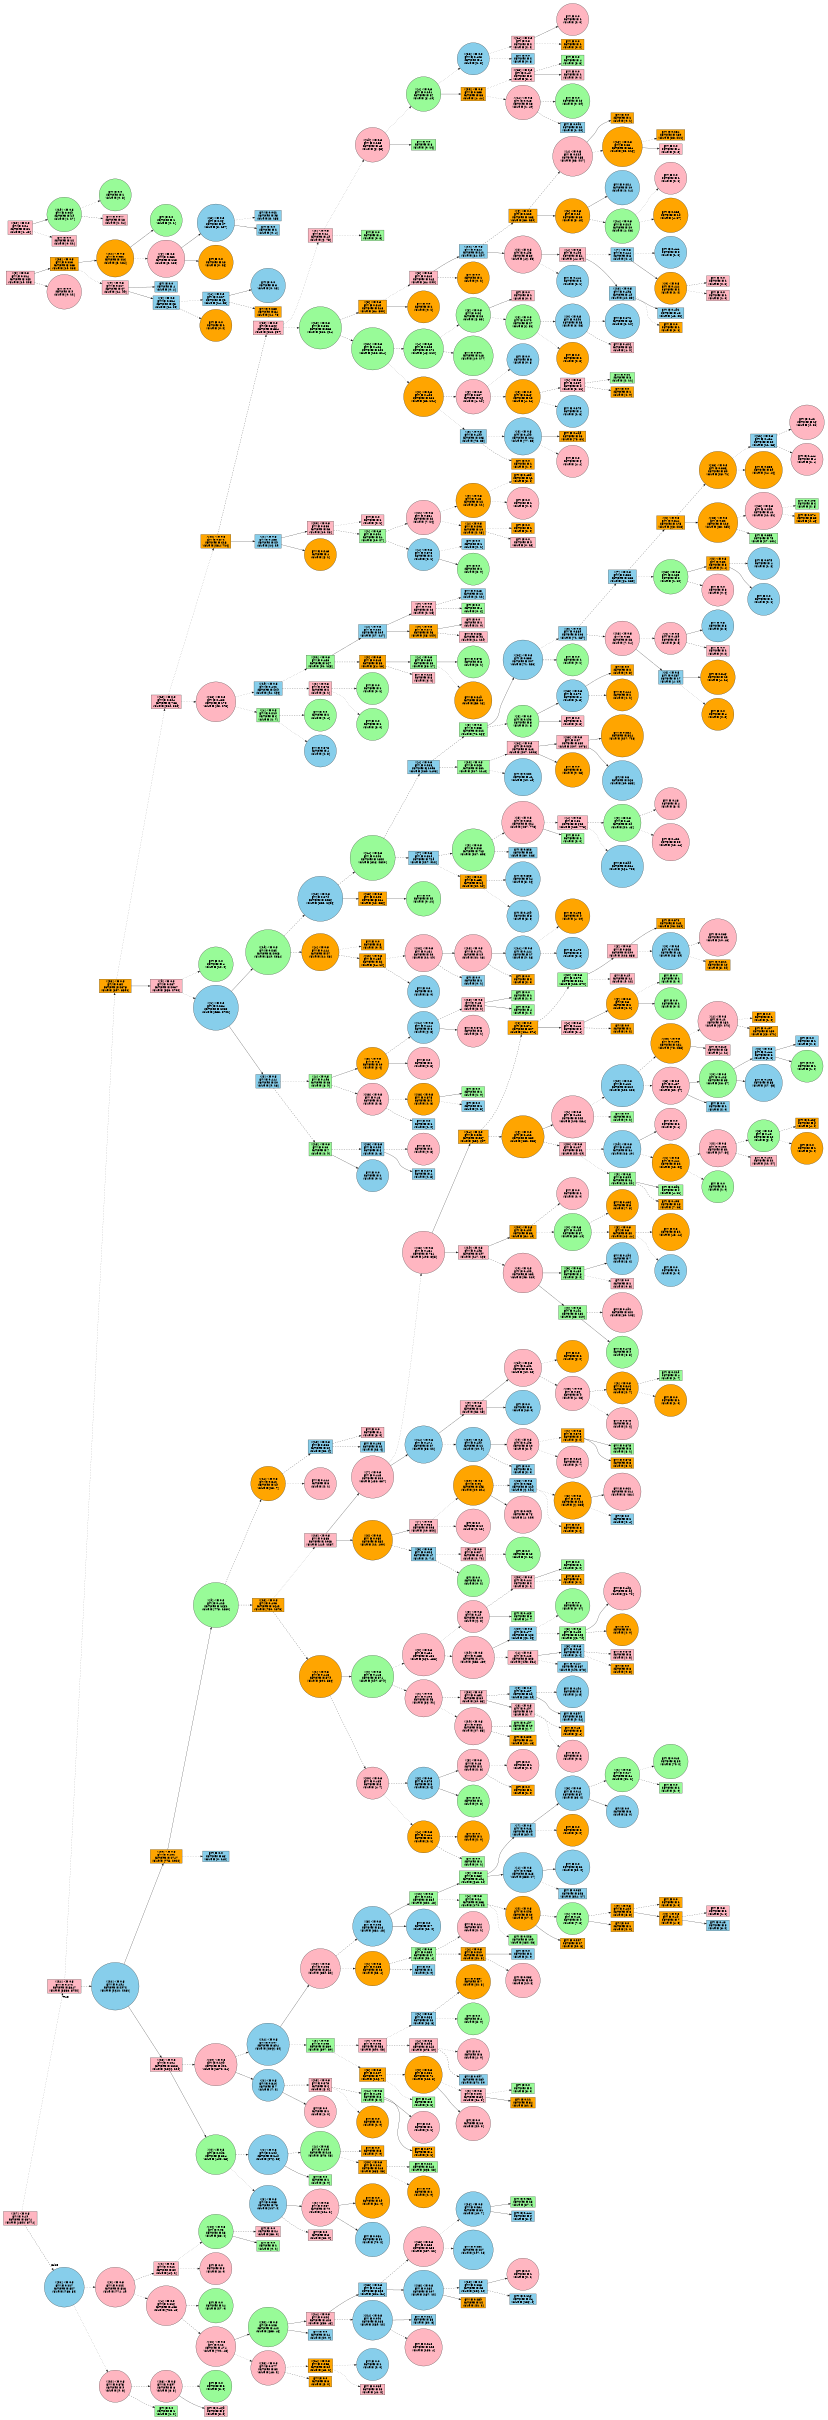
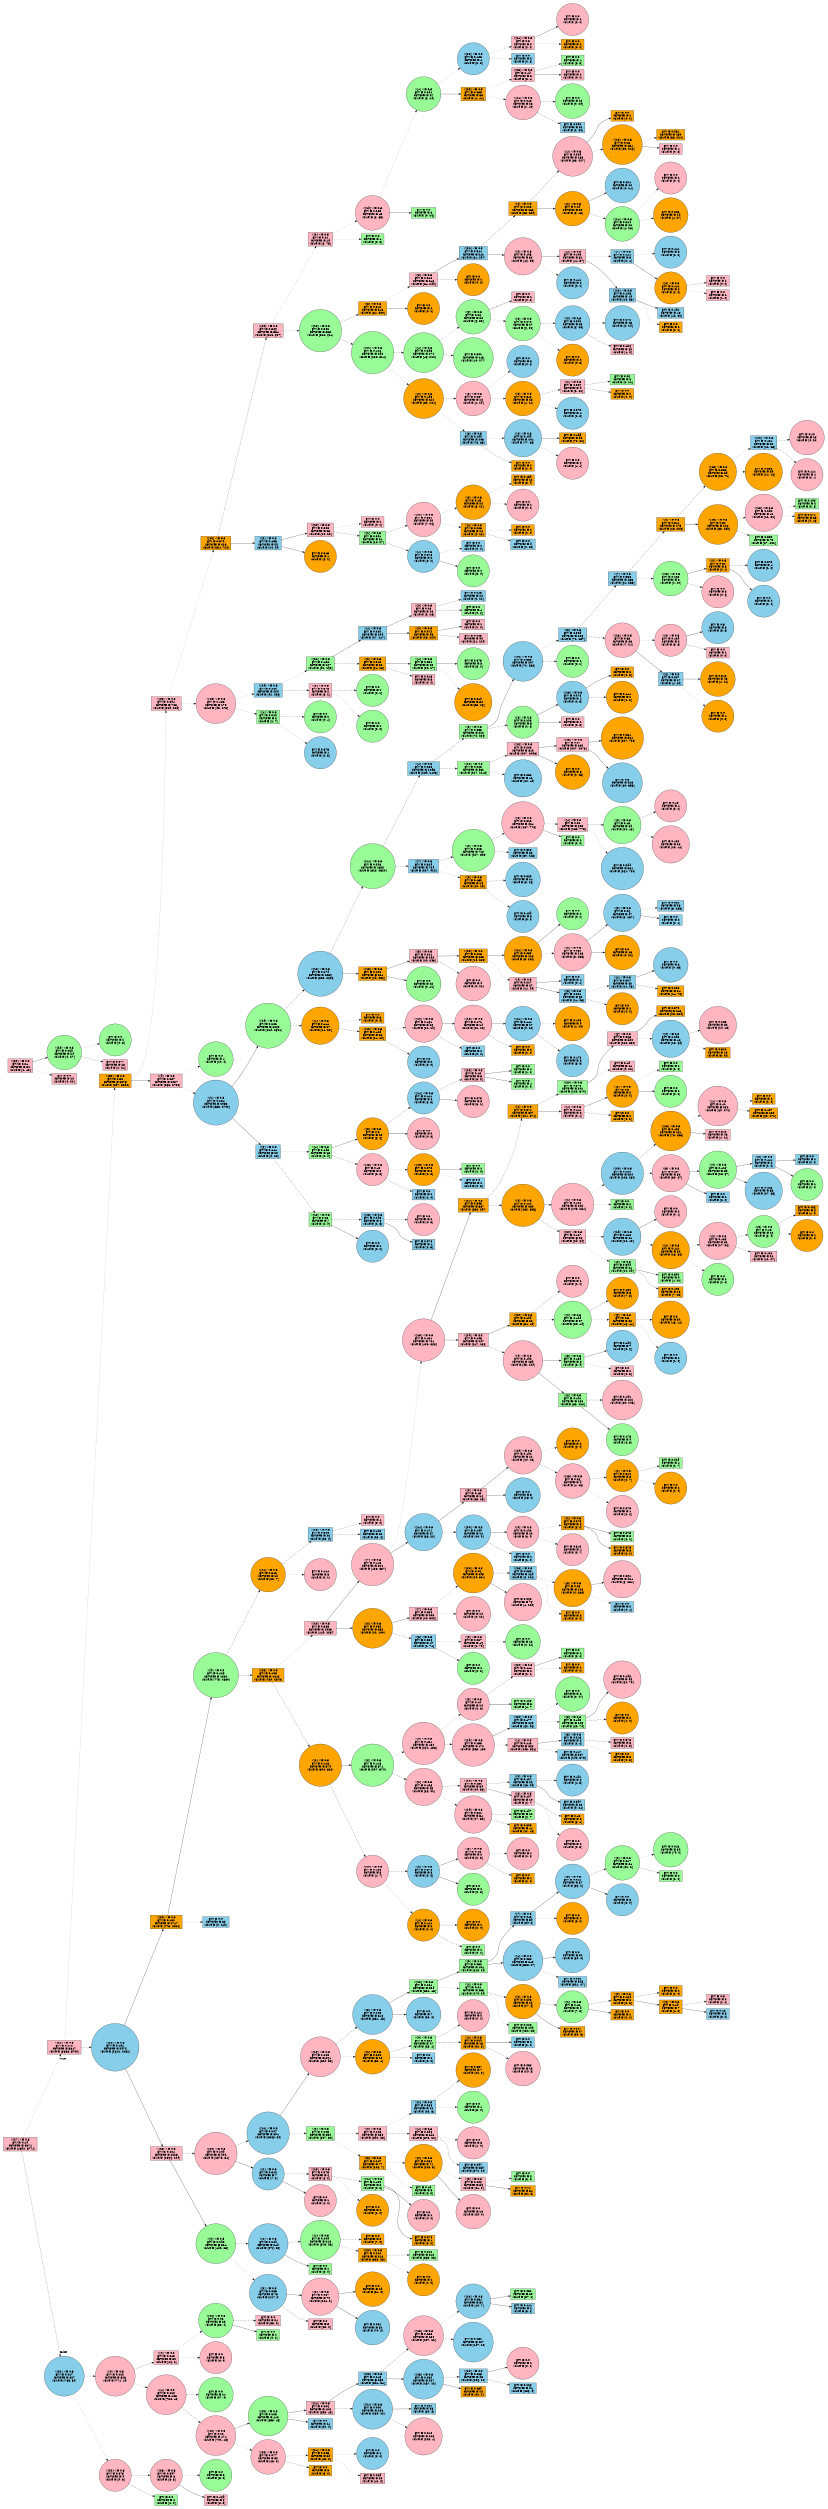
(523, 542) -> (523, 544)
none -> (397, 965)
